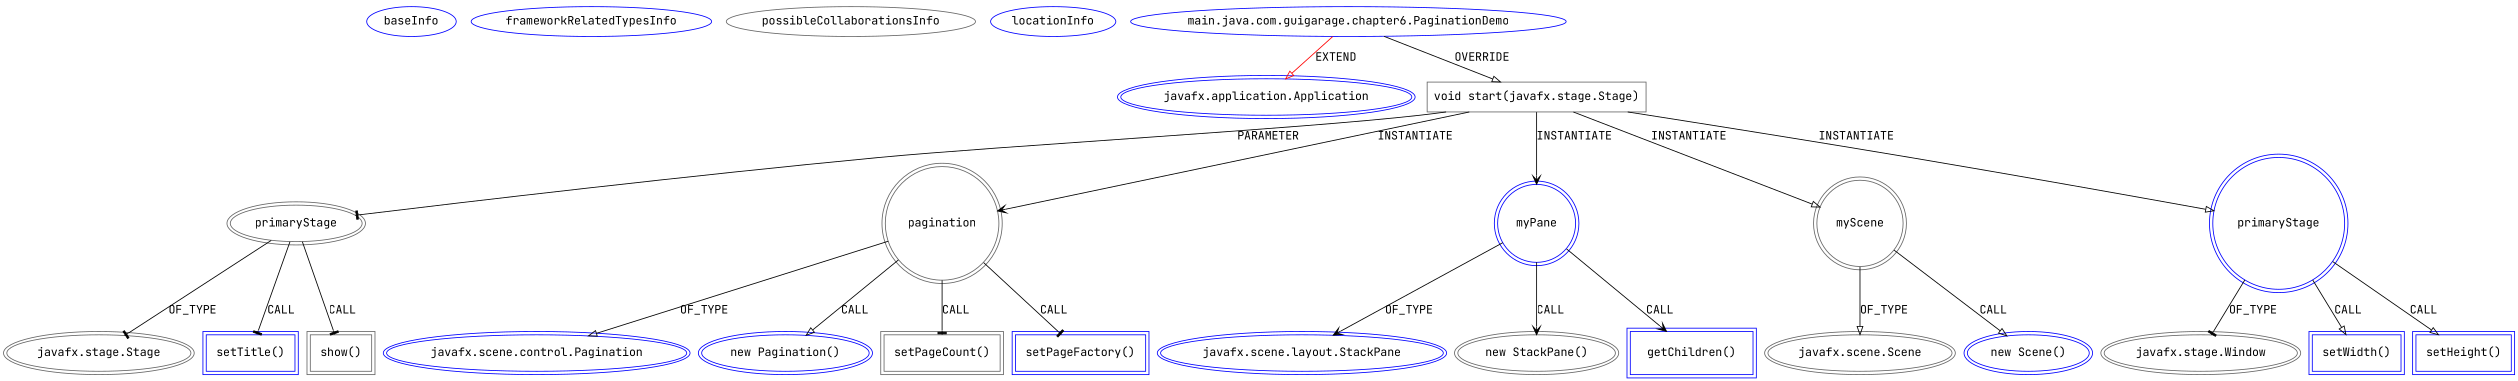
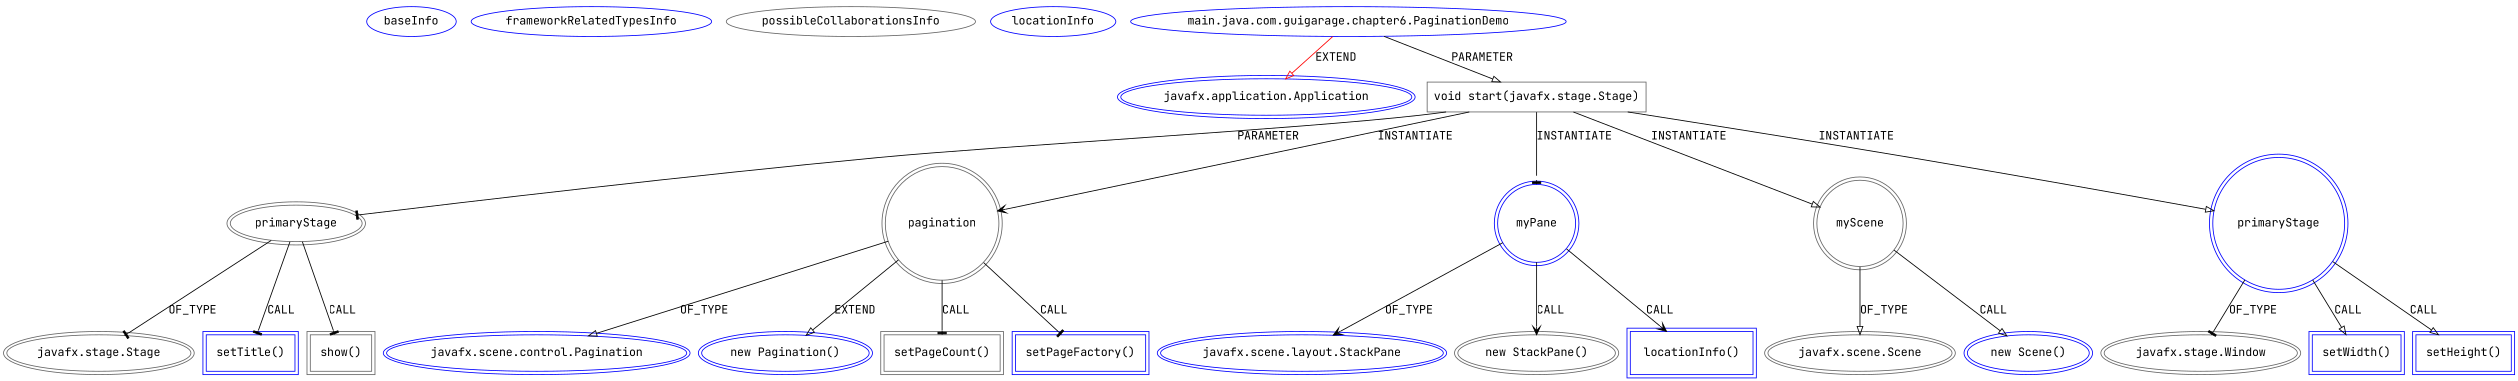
(1482, 58) -> (1482, 58)
(1537, 144) -> (1537, 144)
(855, 310) -> (855, 310)
(1692, 353) -> (1692, 353)
